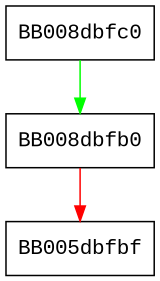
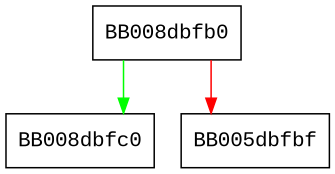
(80, 79) -> (124, 79)
